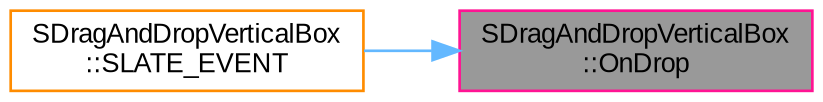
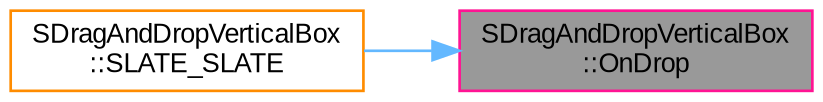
(187, 51) -> (187, 51)
